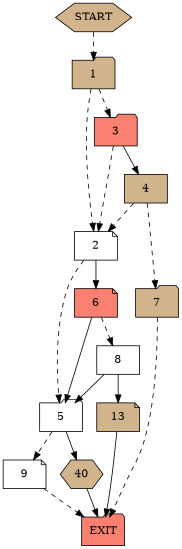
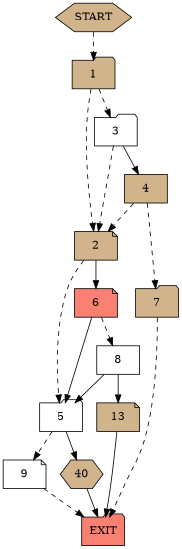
(116, 132) -> (116, 132)
(96, 246) -> (96, 246)
